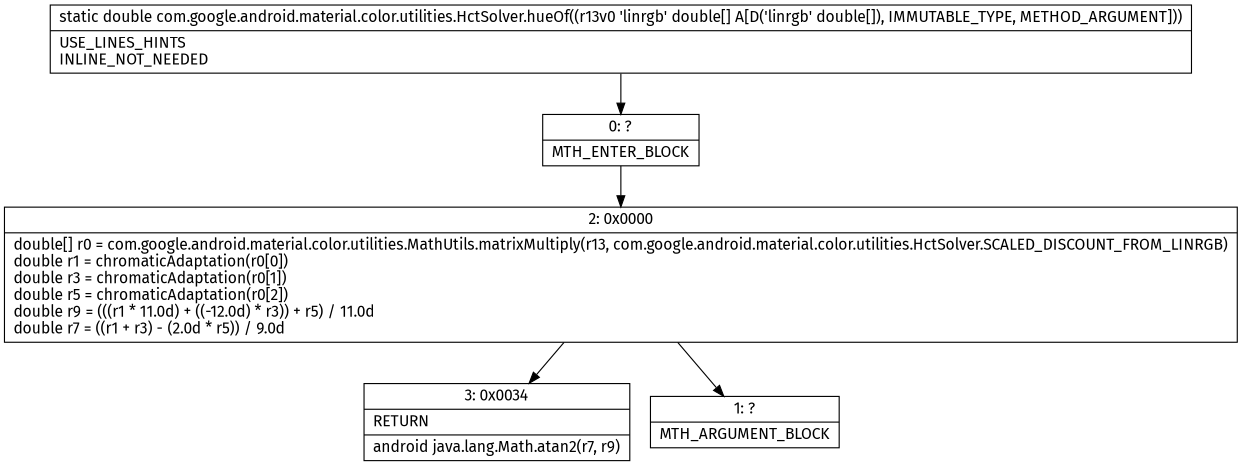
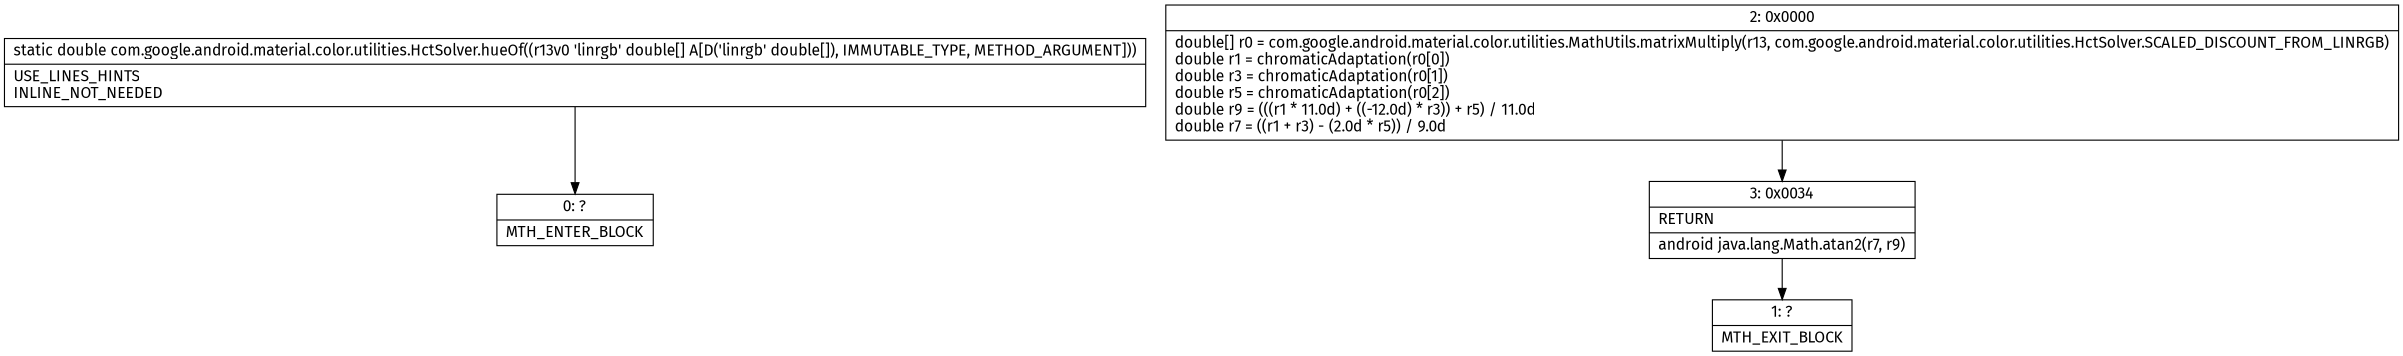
(621, 181) -> none
(697, 365) -> (1782, 274)
(745, 434) -> (1782, 338)
